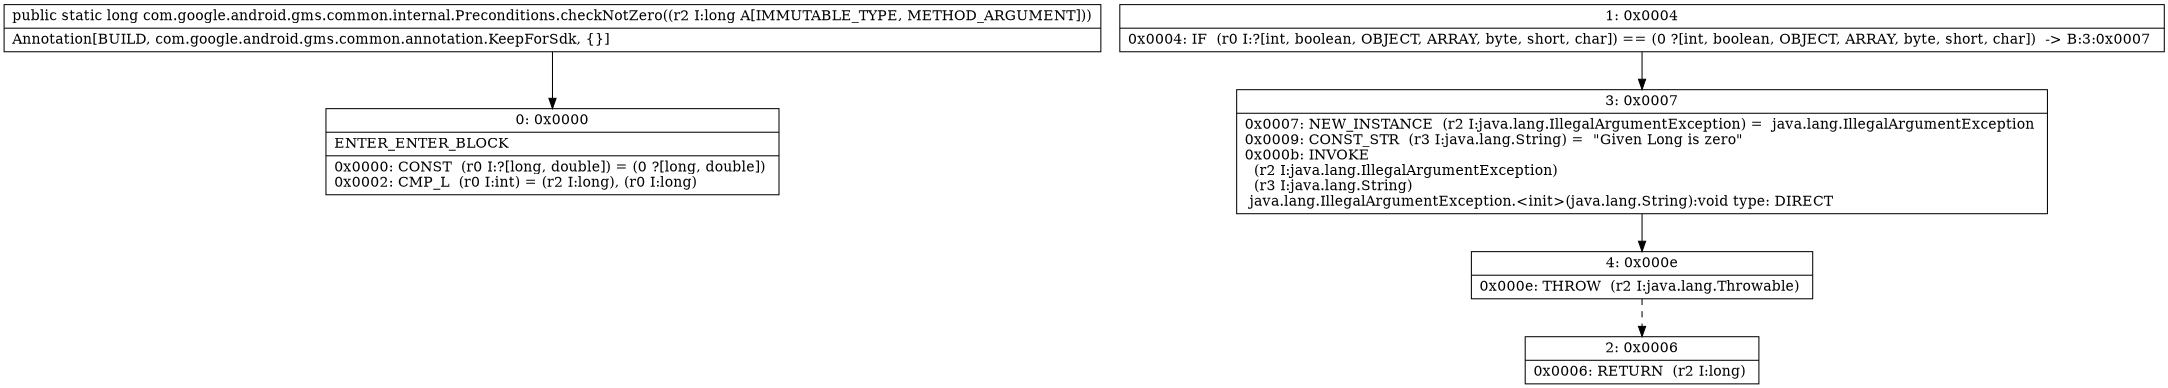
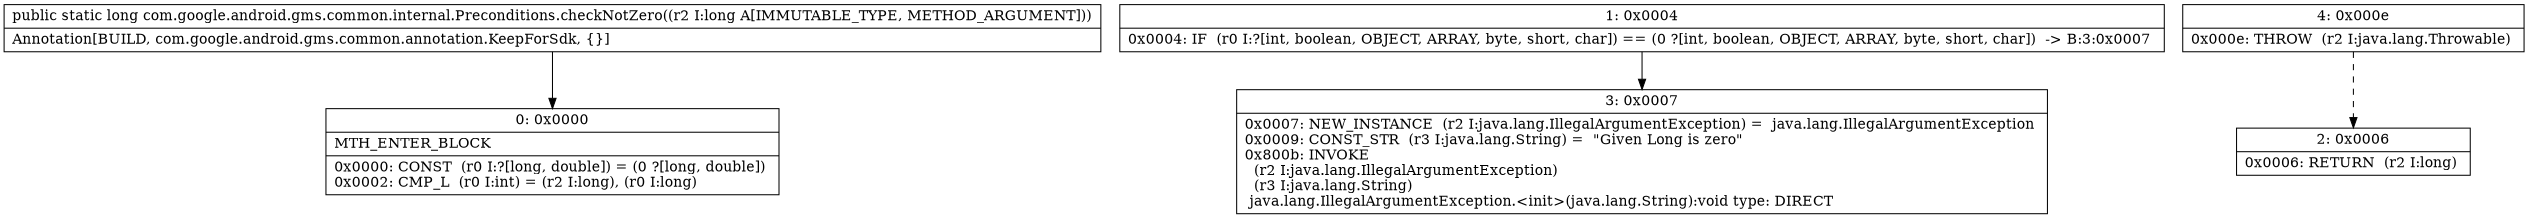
(422, 144) -> (413, 144)
(1312, 155) -> (1312, 155)
(1642, 227) -> none
